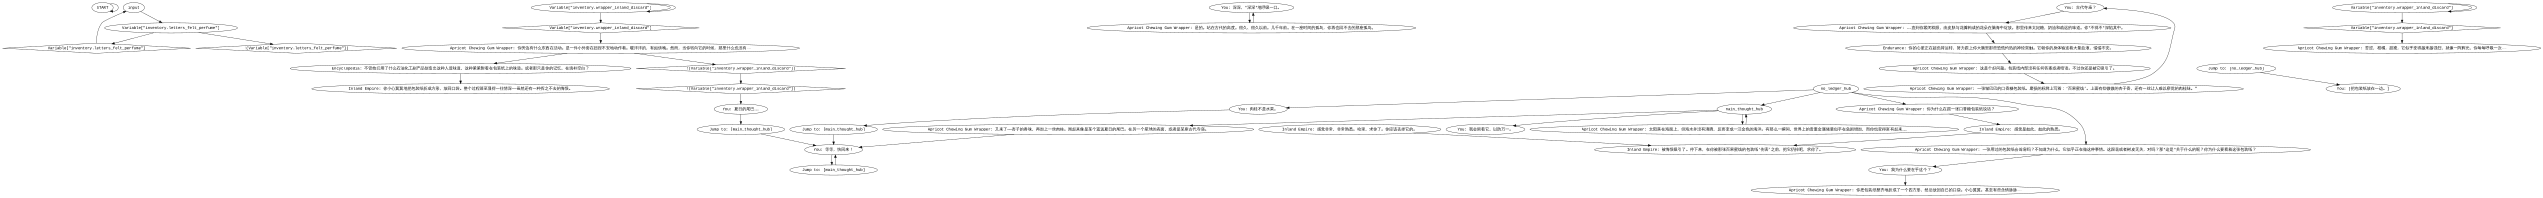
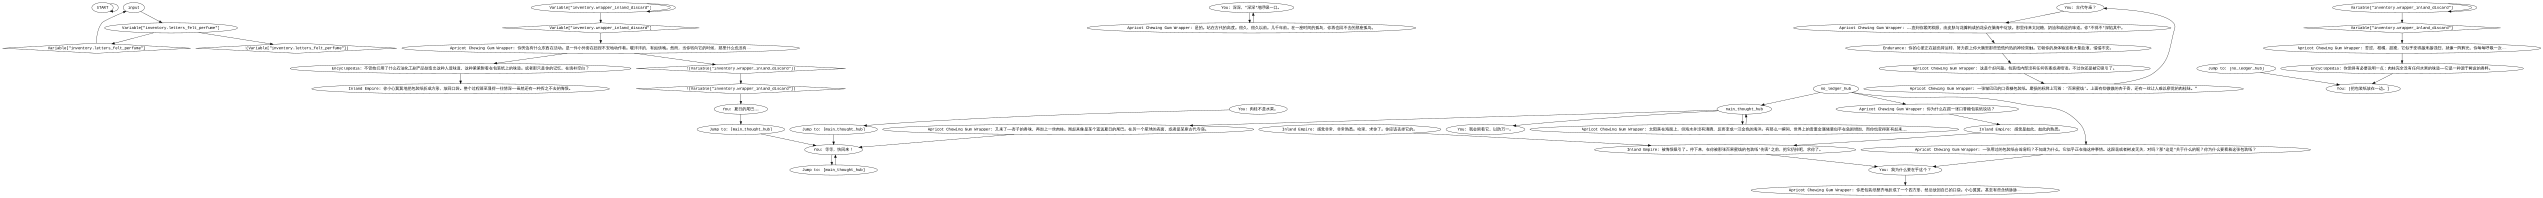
none -> (2402, 69)
(1551, 99) -> none
none -> (1821, 160)
